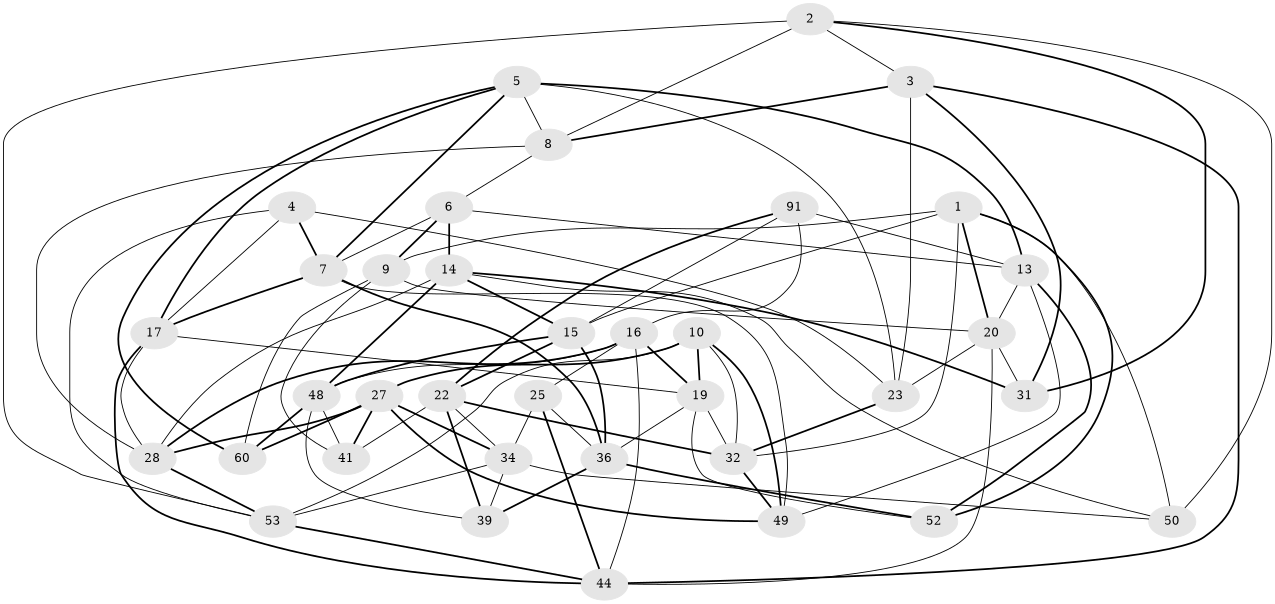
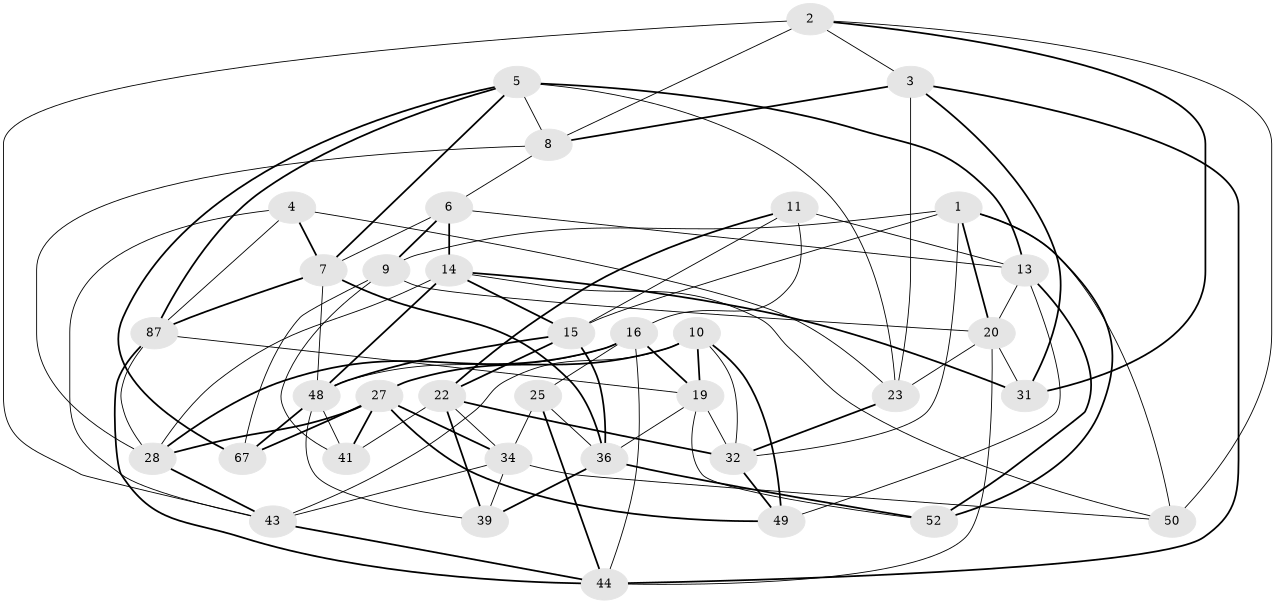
(795, 208) -> (795, 208)
(699, 306) -> (320, 336)
(154, 333) -> (154, 333)
(242, 459) -> (242, 459)
(273, 522) -> (273, 522)
